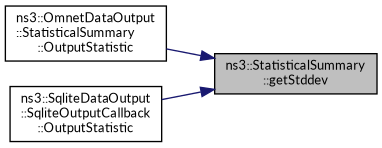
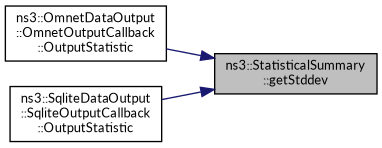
(86, 34) -> (86, 34)
